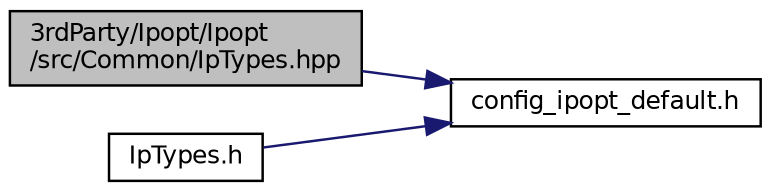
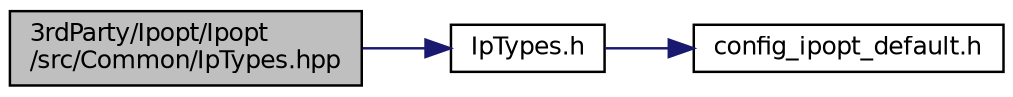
(394, 75) -> (394, 48)
